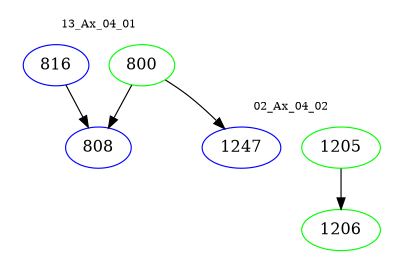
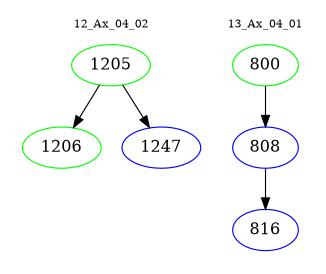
(74, 101) -> (266, 183)
(201, 106) -> (133, 101)
(291, 107) -> (112, 25)
